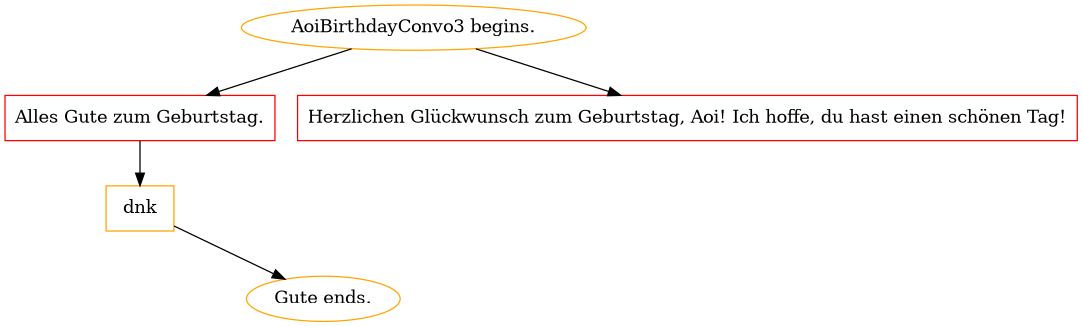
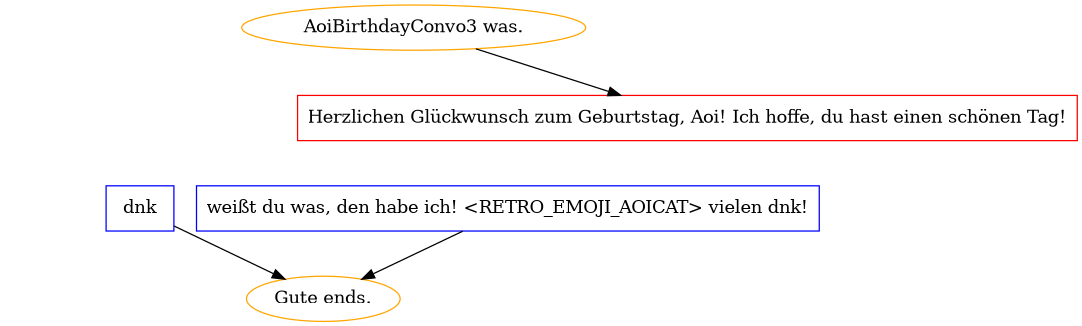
(414, 28) -> (414, 28)
(140, 118) -> none
(140, 208) -> (140, 208)
none -> (508, 208)
